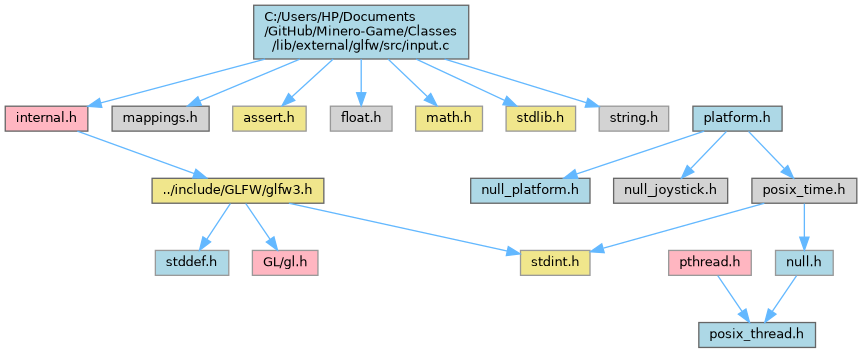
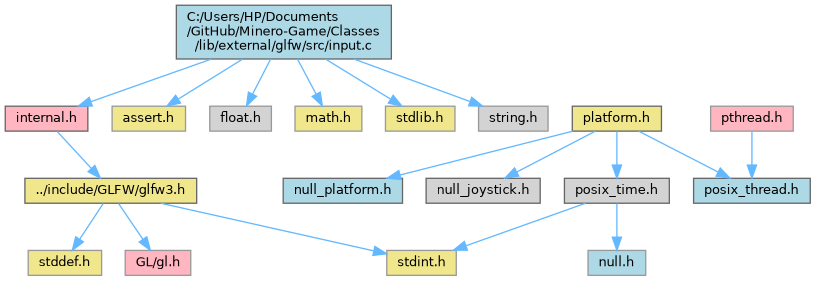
(161, 119) -> none
(738, 119) -> (617, 119)
(192, 263) -> (65, 263)
(784, 294) -> (678, 152)
